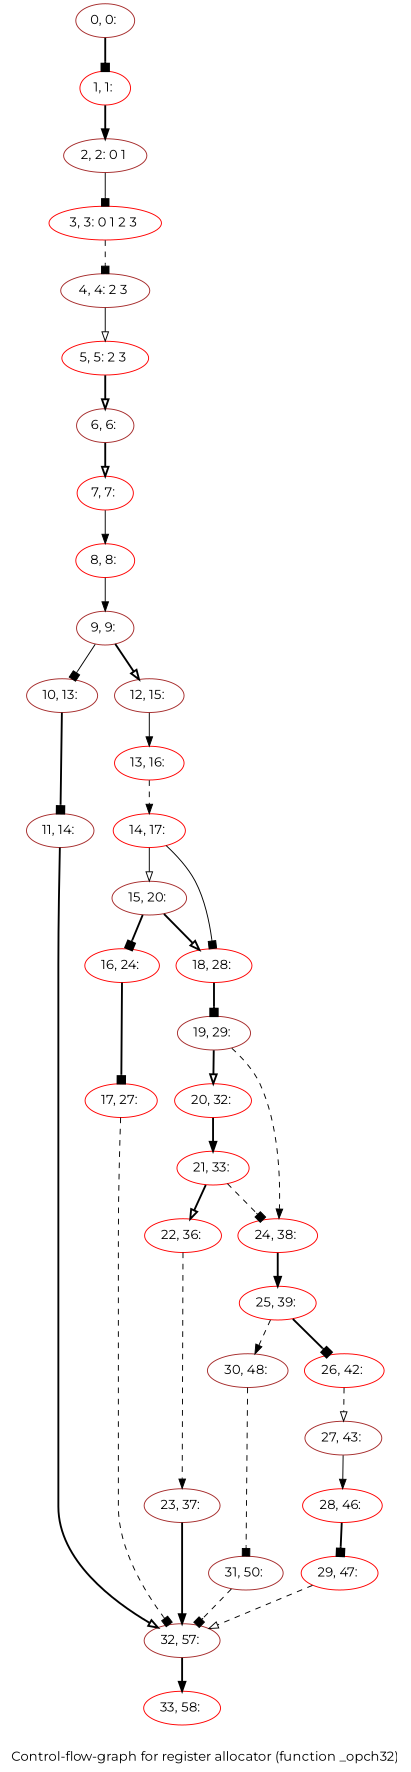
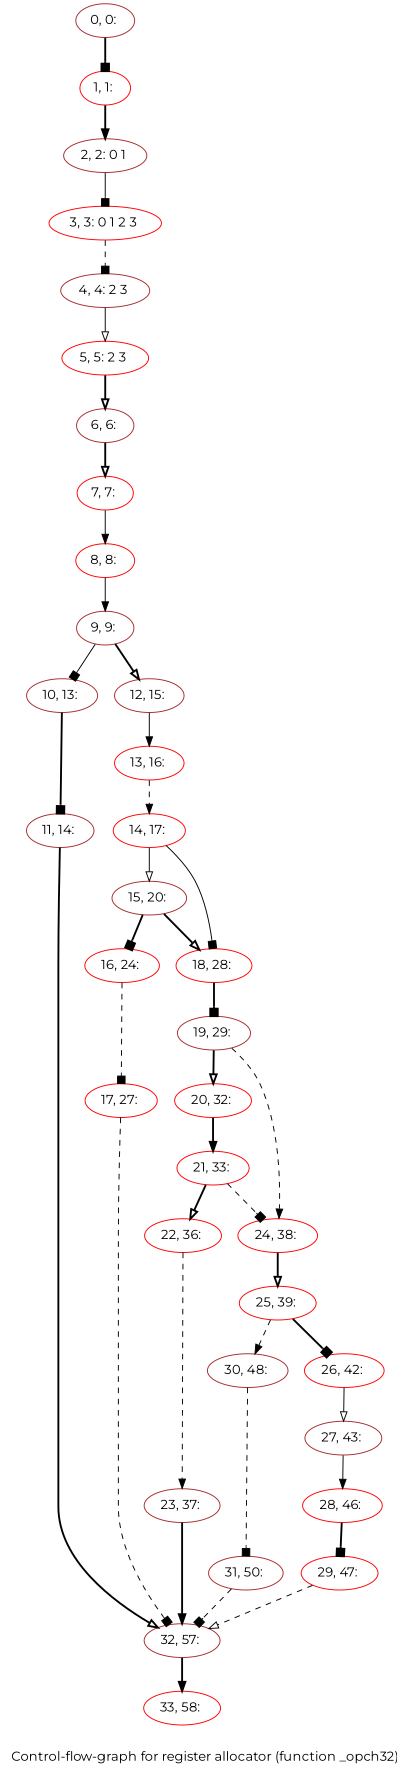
(122, 1028) -> (122, 1028)
(278, 1265) -> (278, 1265)
(344, 1400) -> (344, 1400)
